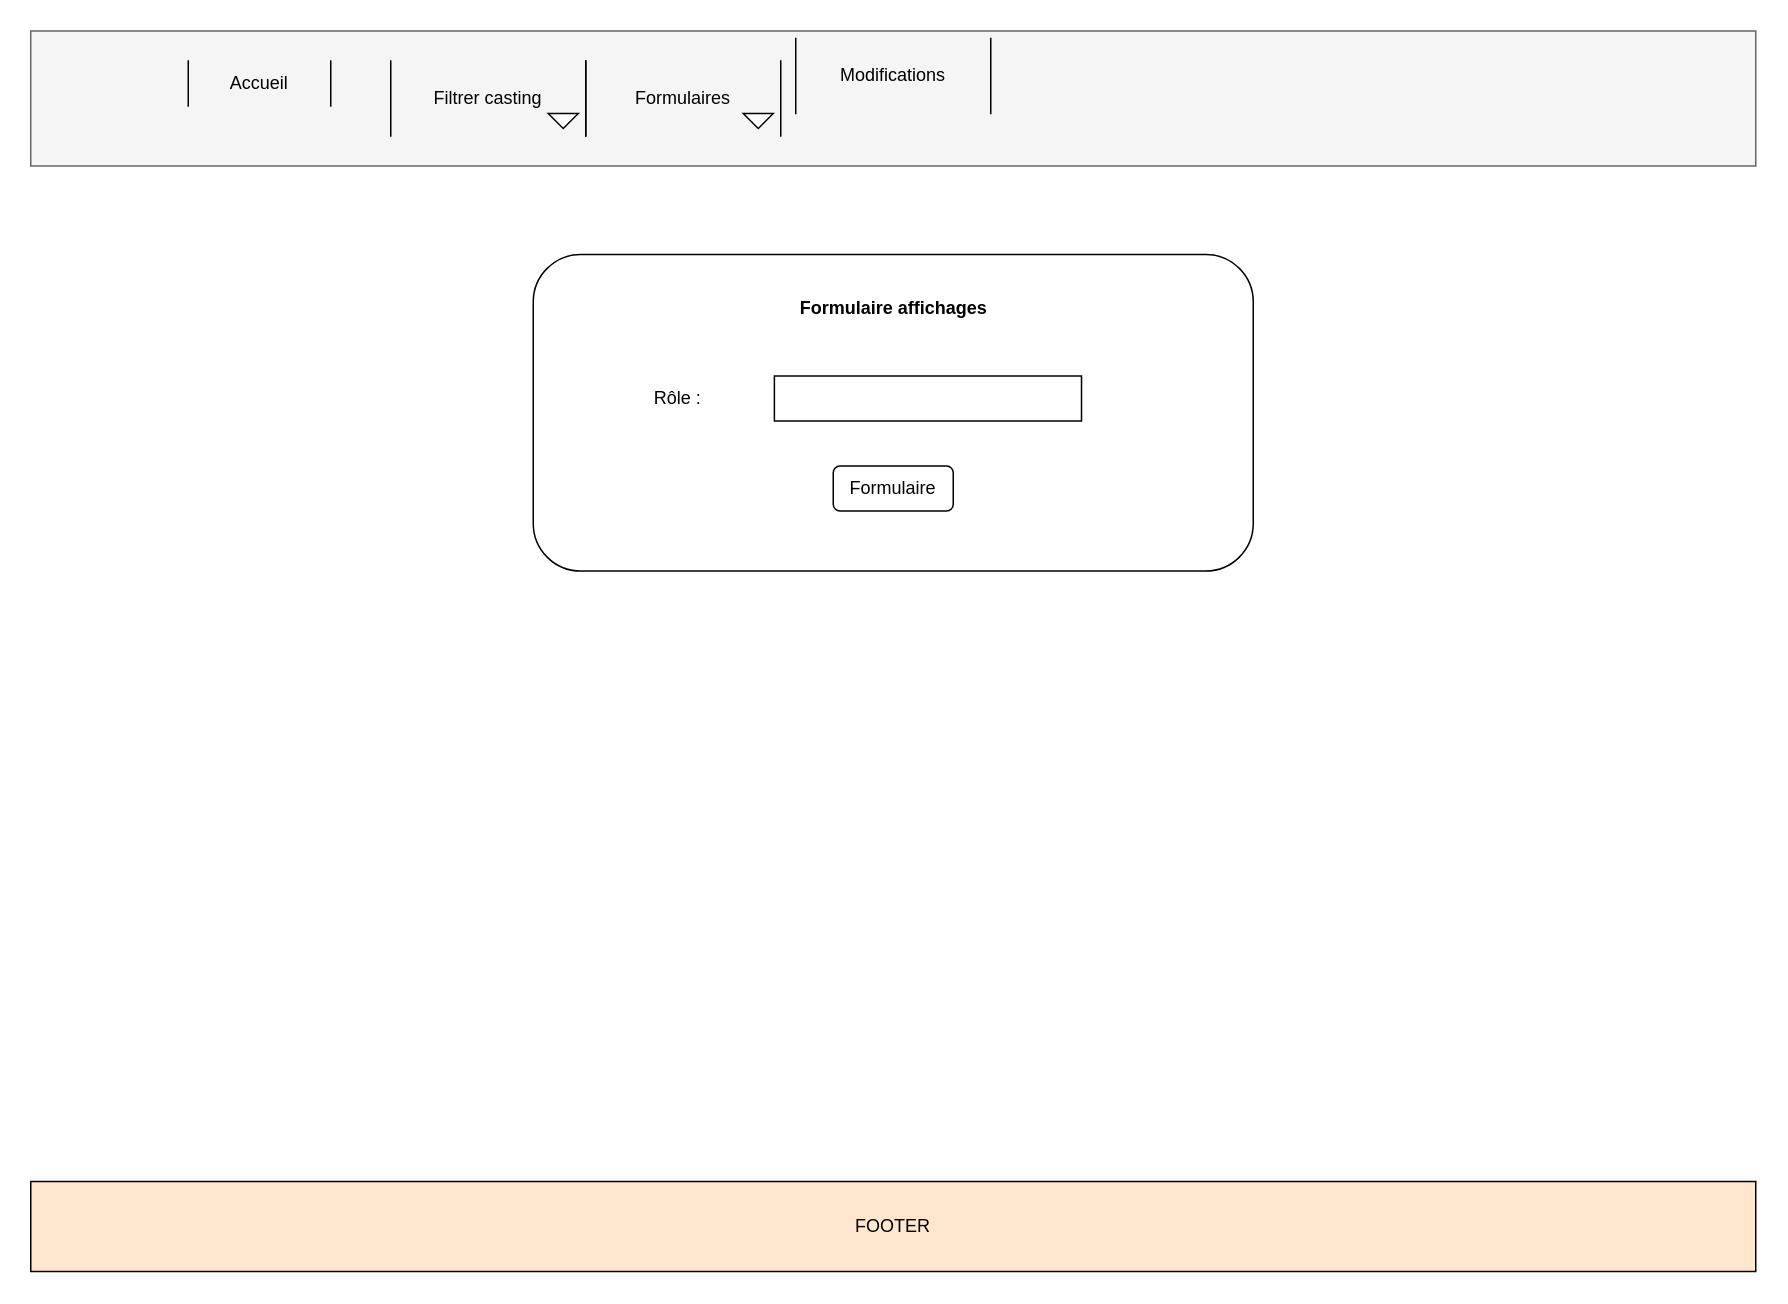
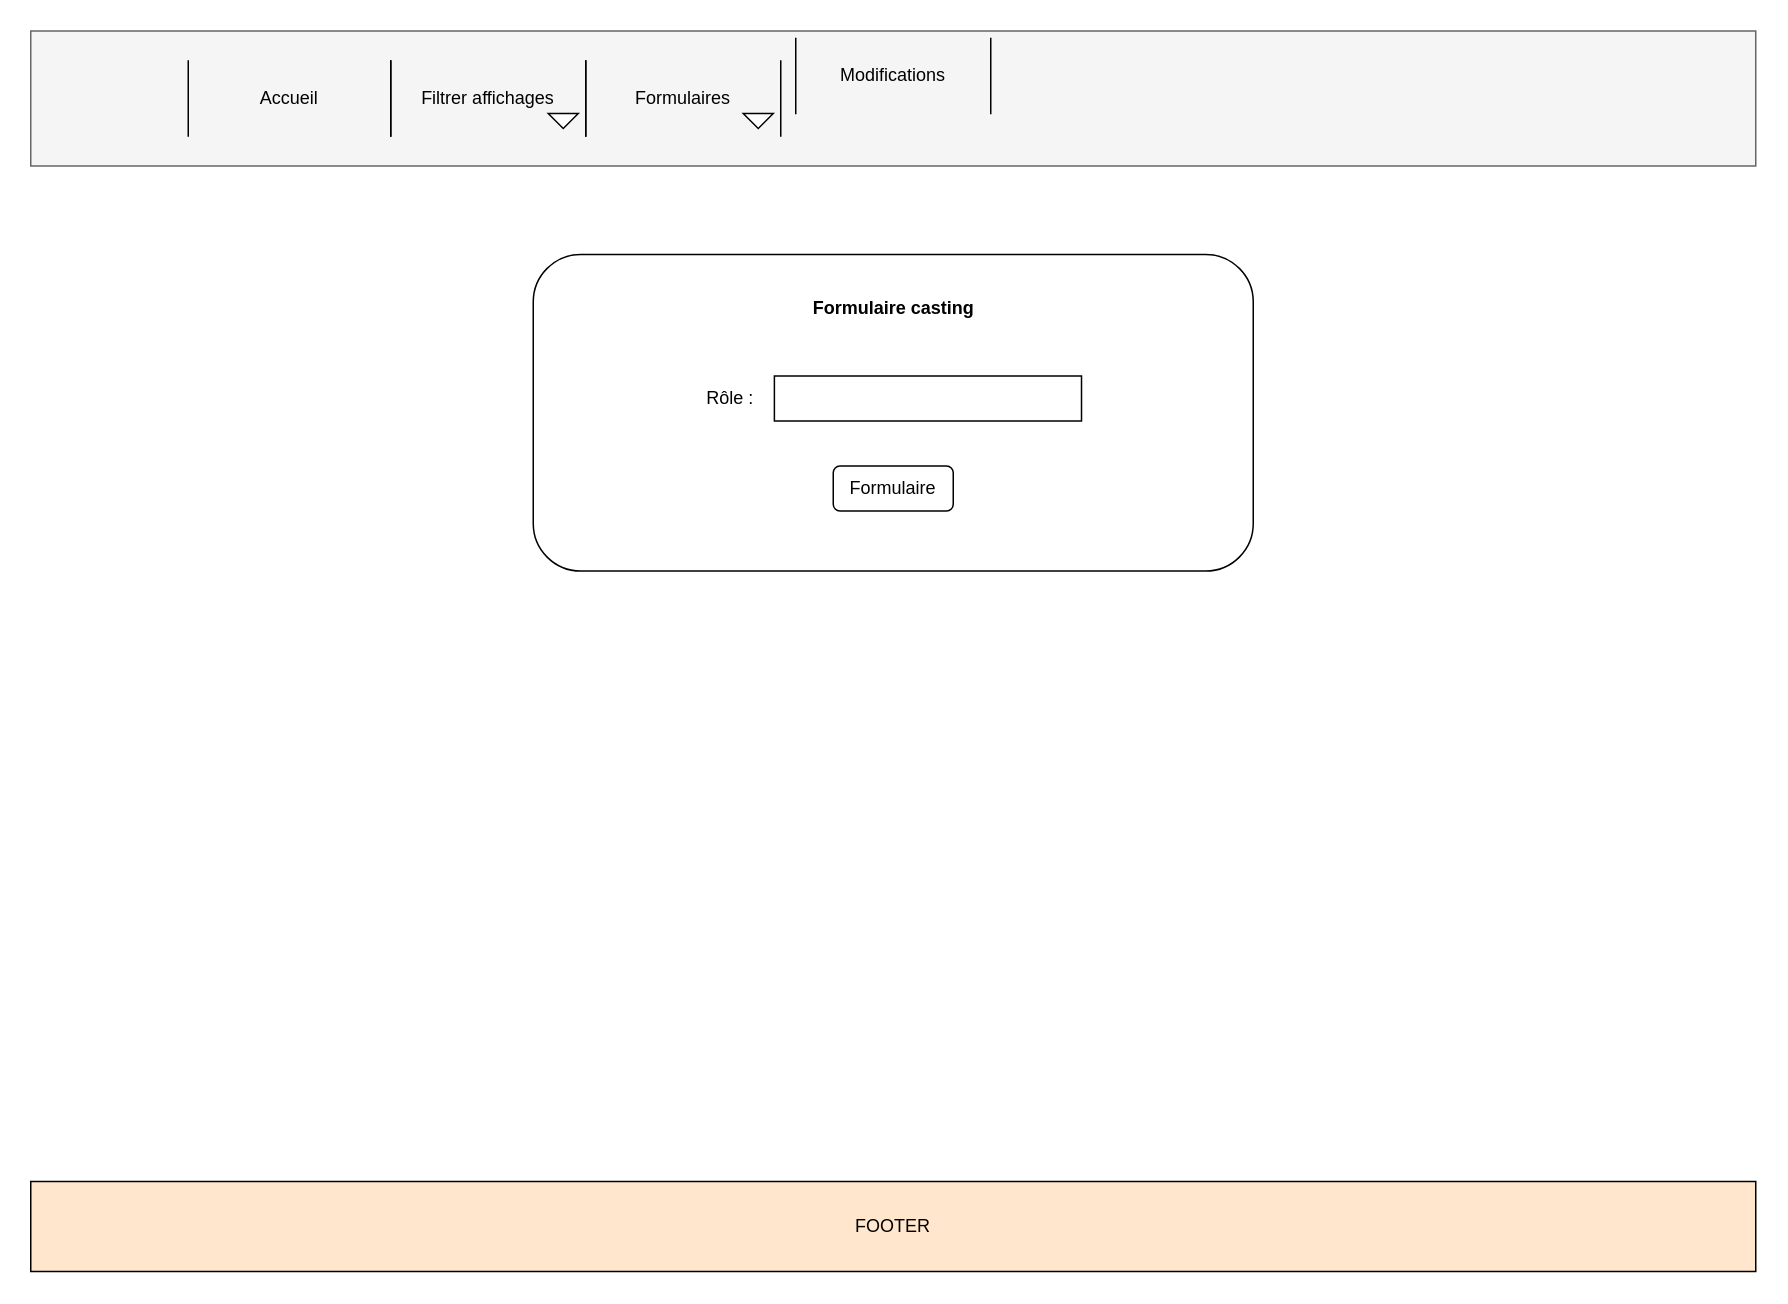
(260, 83) -> (290, 98)
(488, 98) -> (488, 98)
(894, 308) -> (894, 308)
(678, 398) -> (730, 398)
